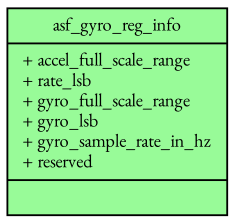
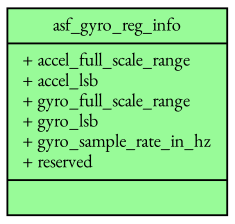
(57, 80) -> (61, 80)
